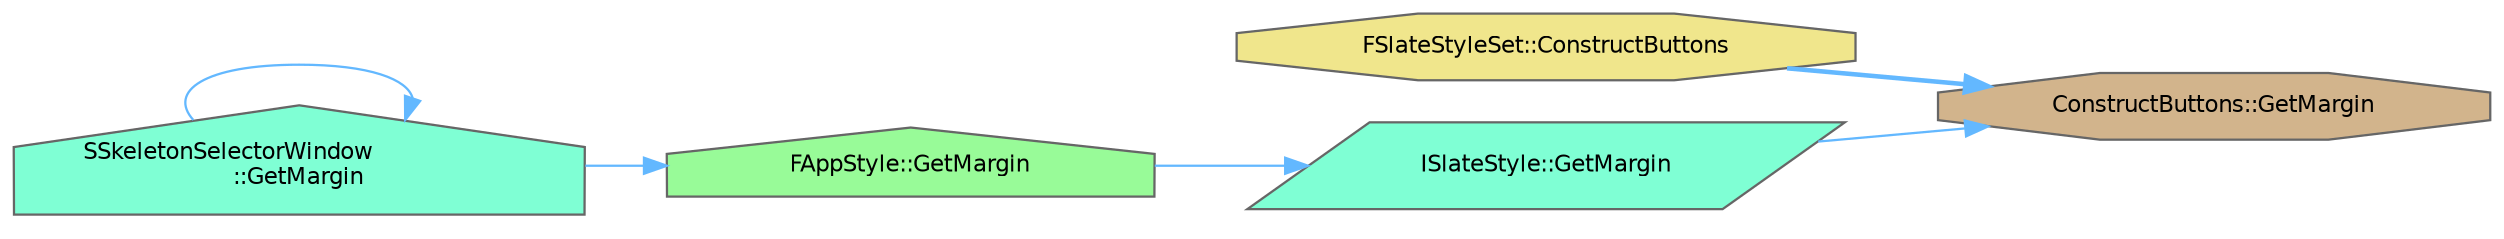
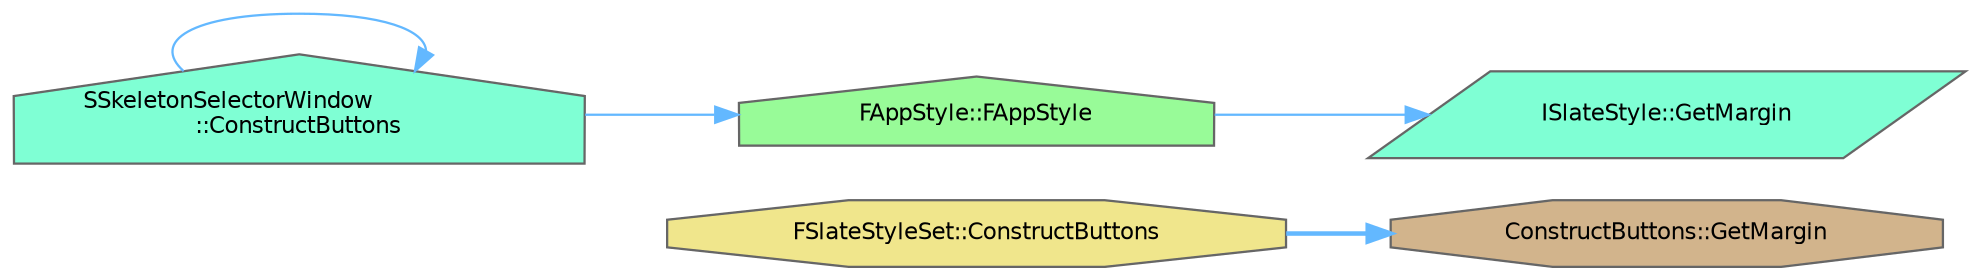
(1892, 135) -> none
(299, 166) -> (299, 115)
(911, 166) -> (977, 115)
